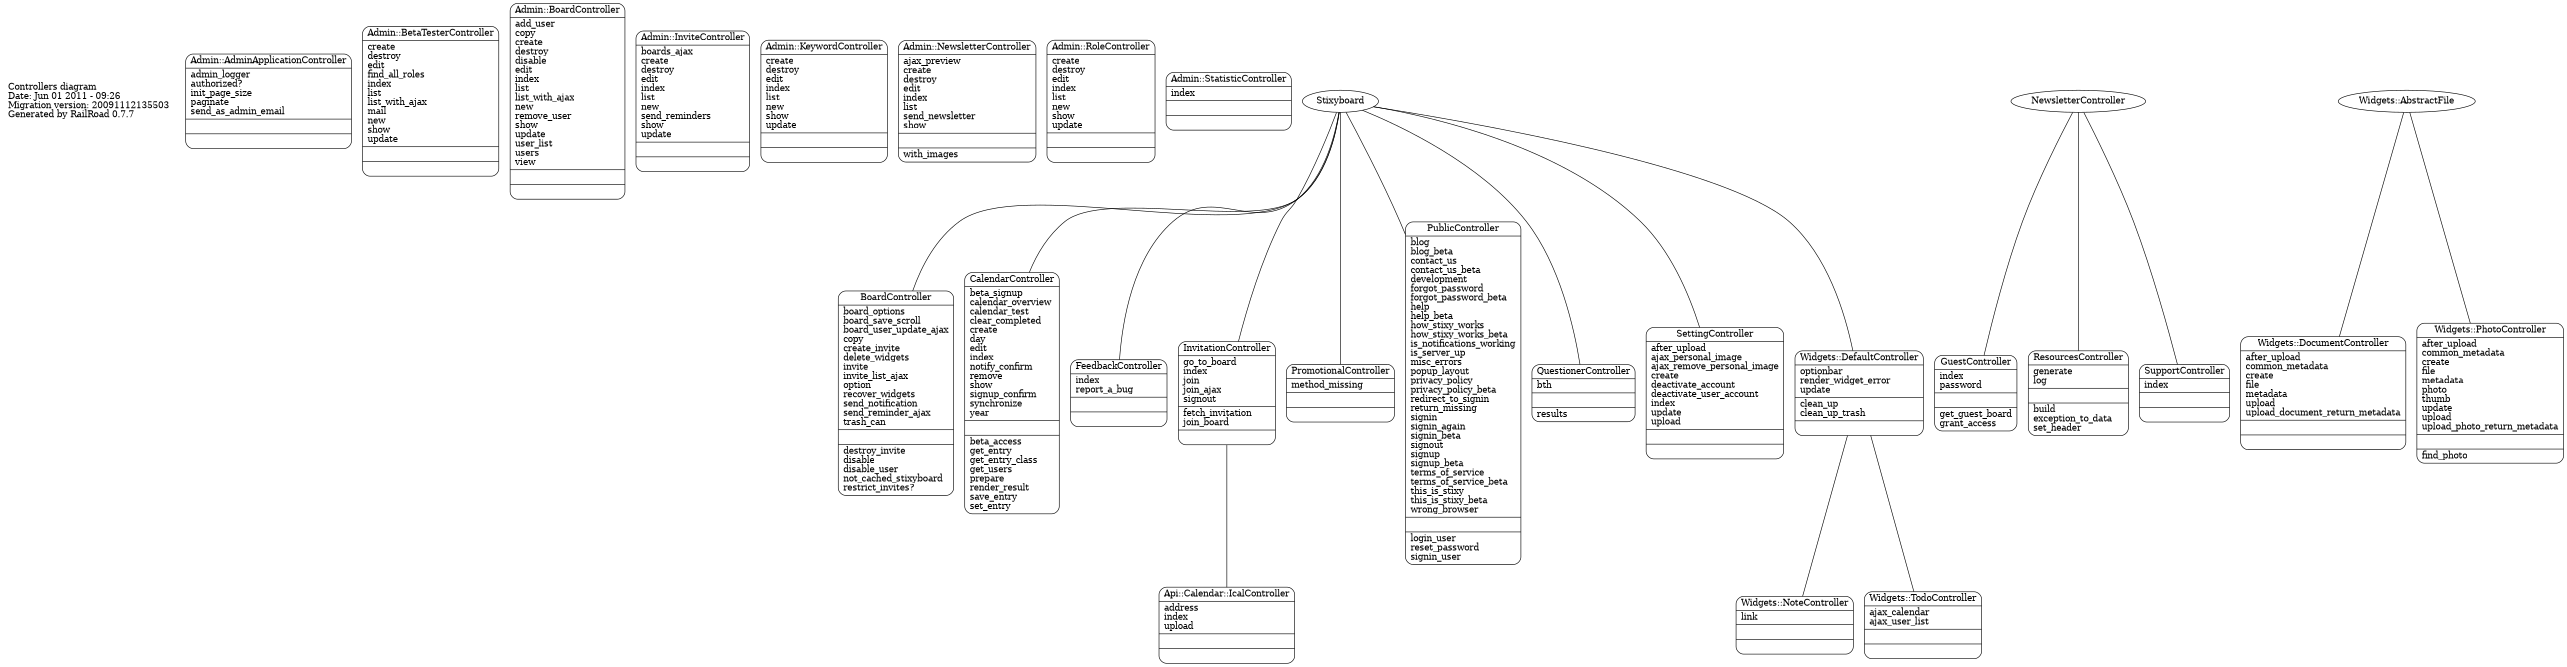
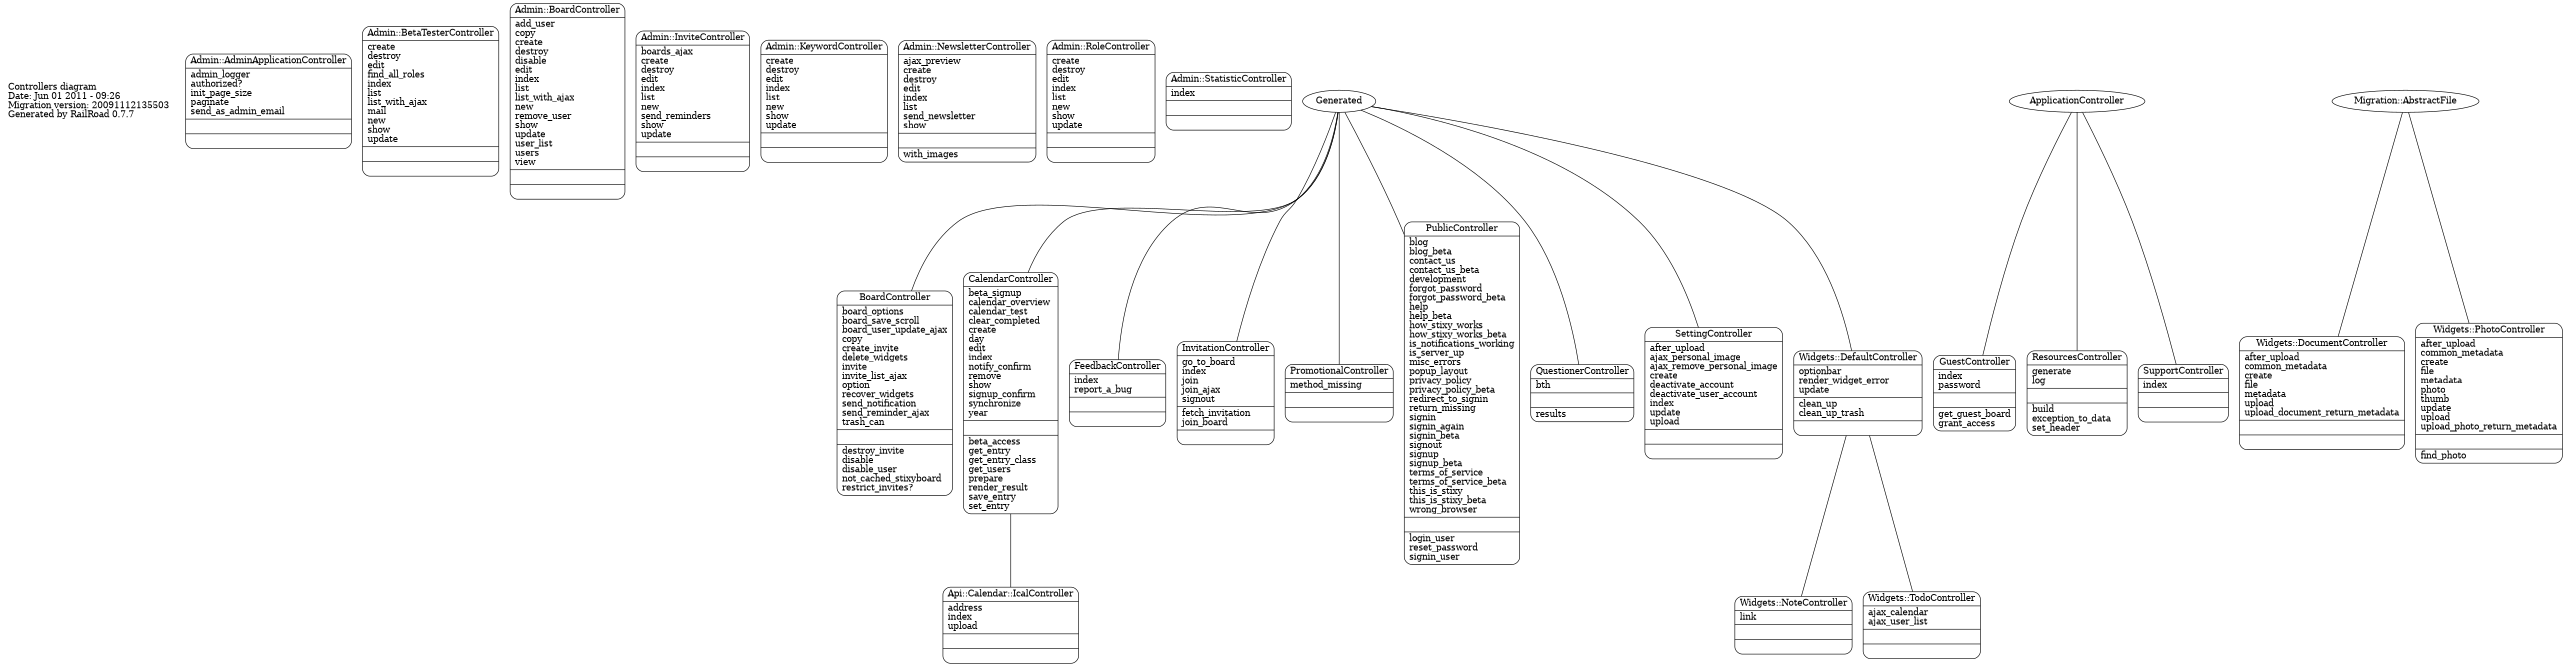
(1340, 101) -> (1339, 101)
(2078, 101) -> (2077, 101)
(2407, 101) -> (2406, 101)
(1227, 516) -> (1011, 551)
